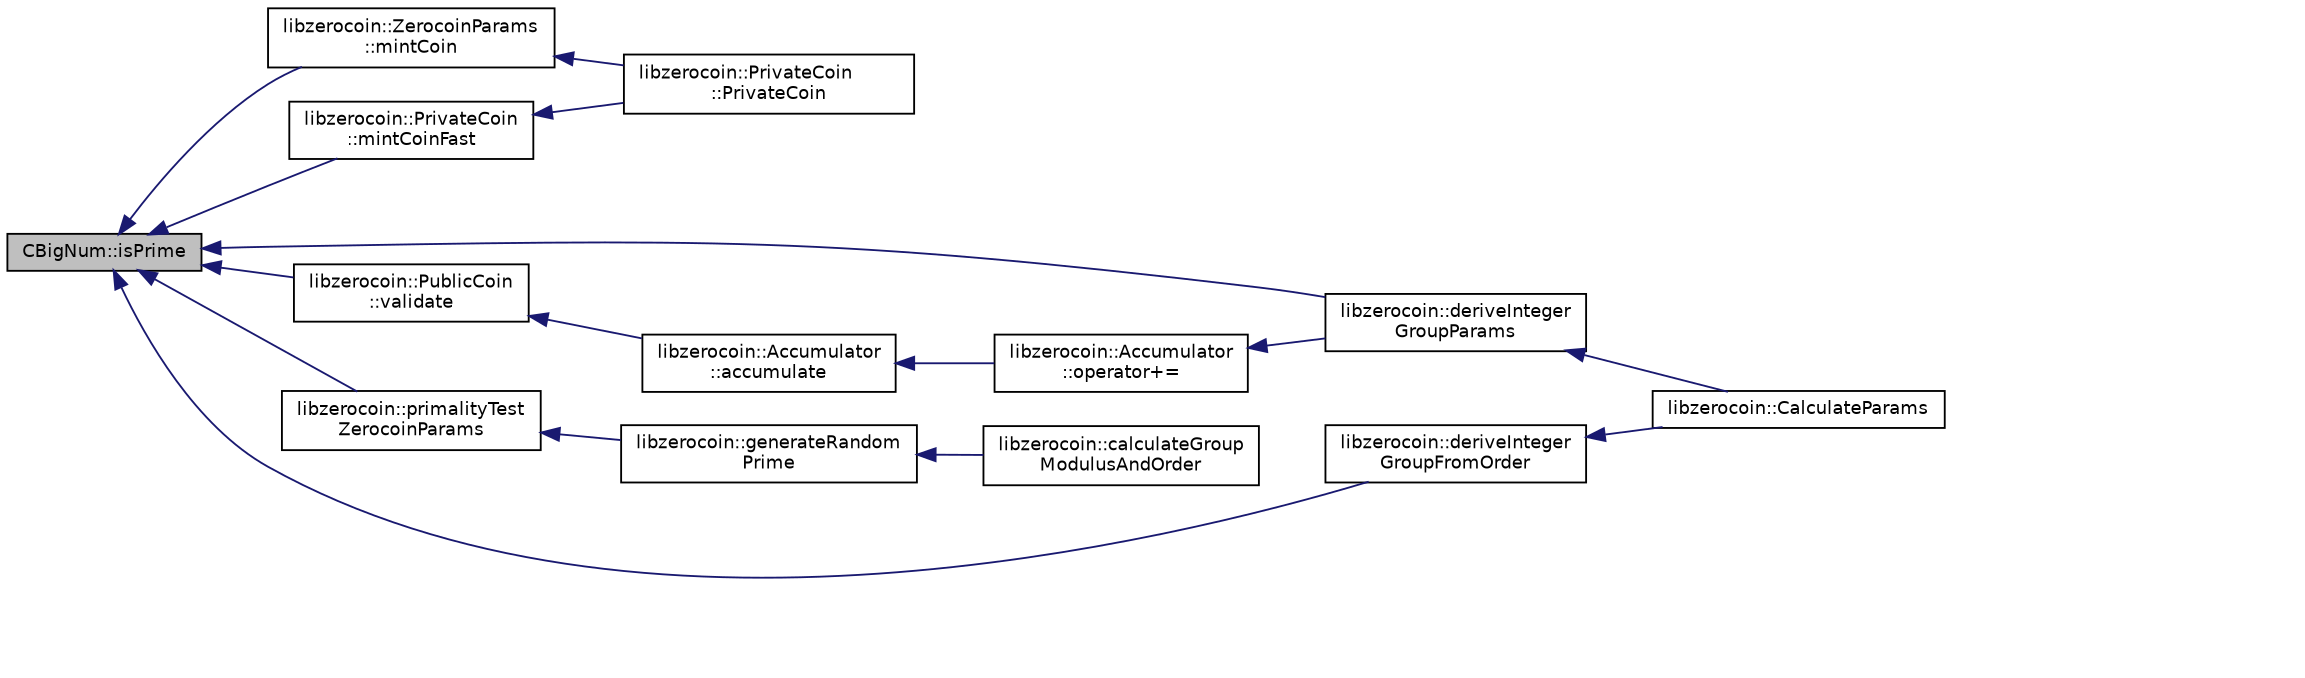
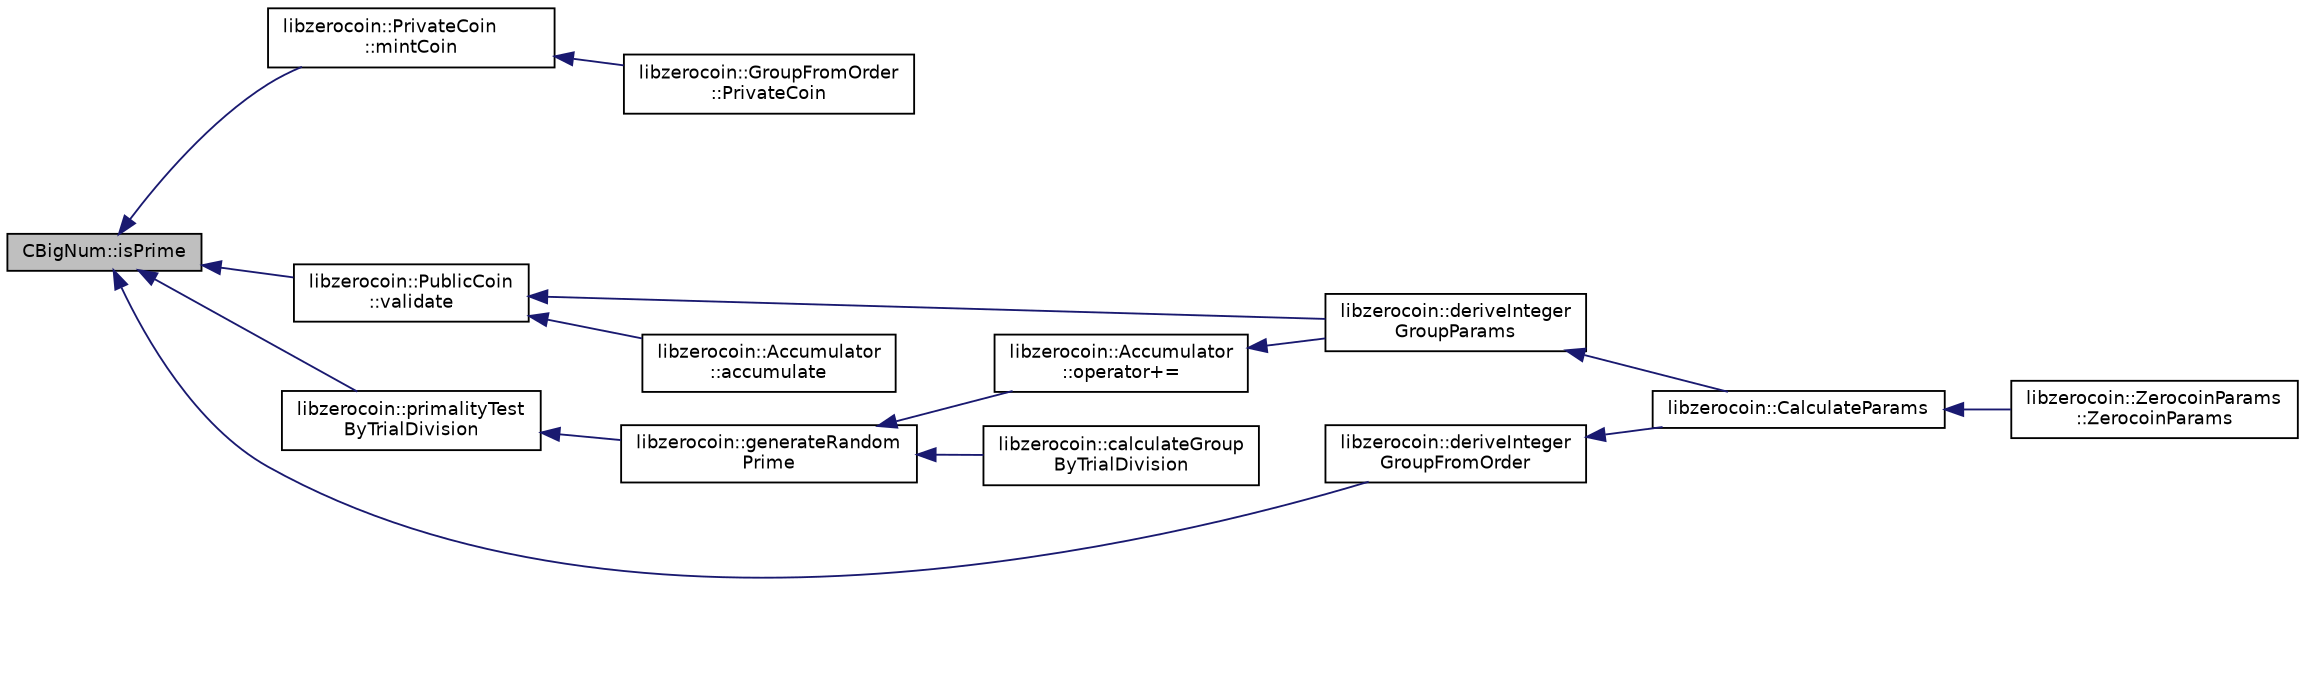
(411, 38) -> (411, 38)
(769, 84) -> (769, 84)
(411, 130) -> none
(774, 245) -> (936, 308)
(954, 363) -> (954, 406)
none -> (2155, 409)
(411, 421) -> (411, 421)
(1121, 456) -> (1121, 456)
